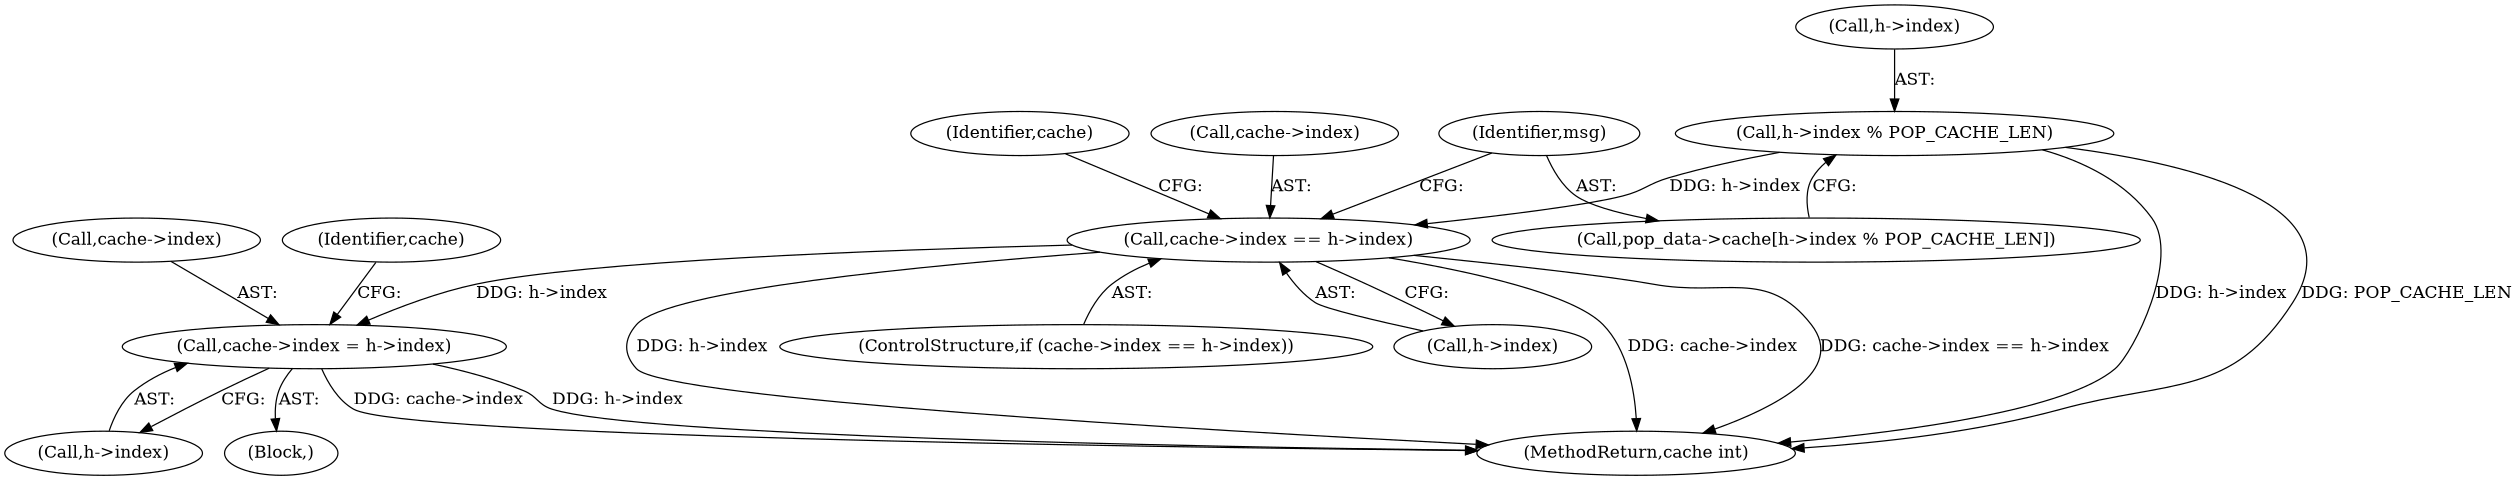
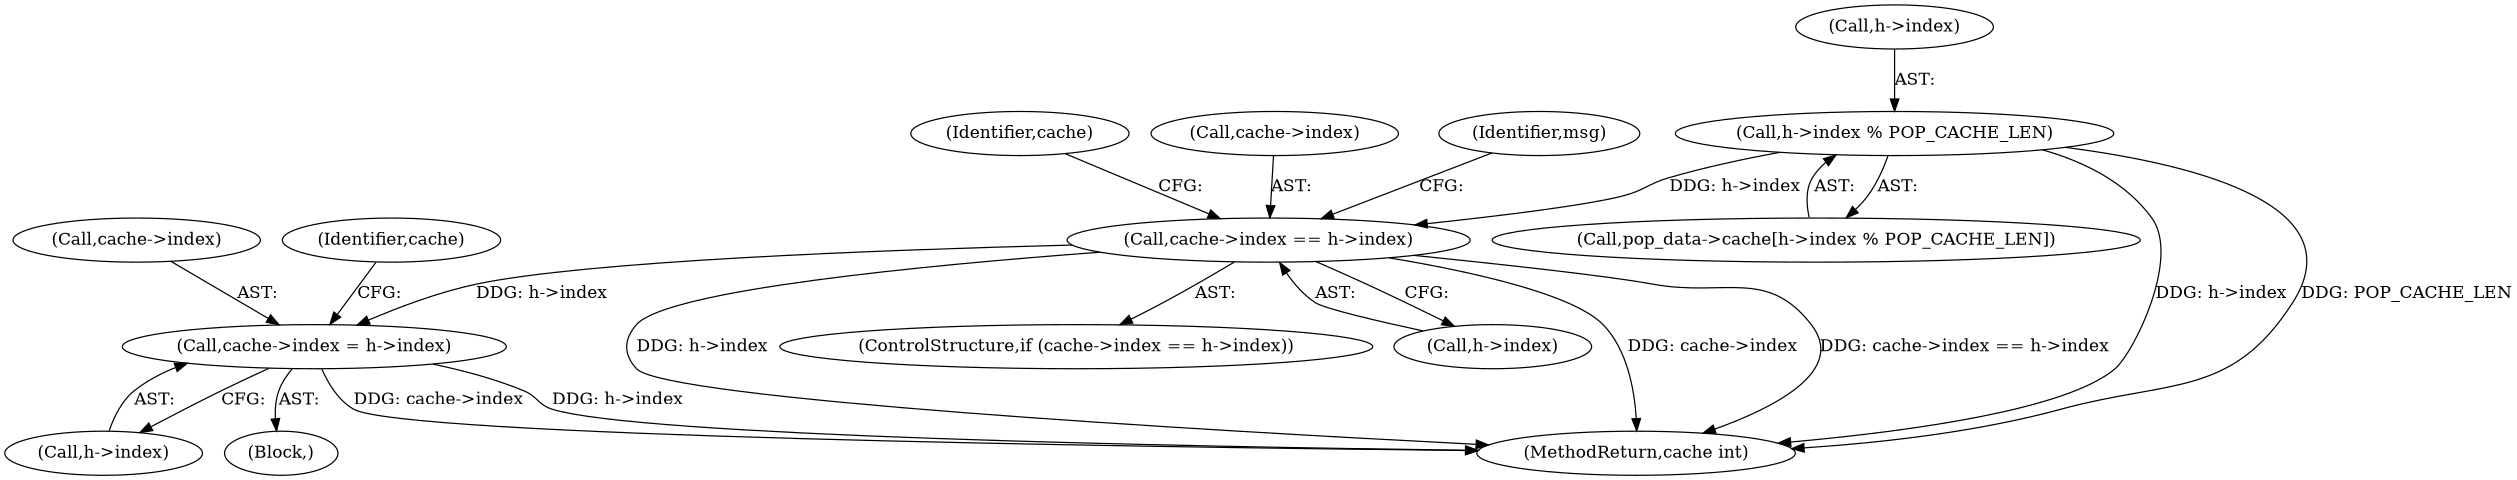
(1838, 187) -> (1838, 187)
(1575, 195) -> (1875, 185)
(1109, 286) -> (1183, 292)
